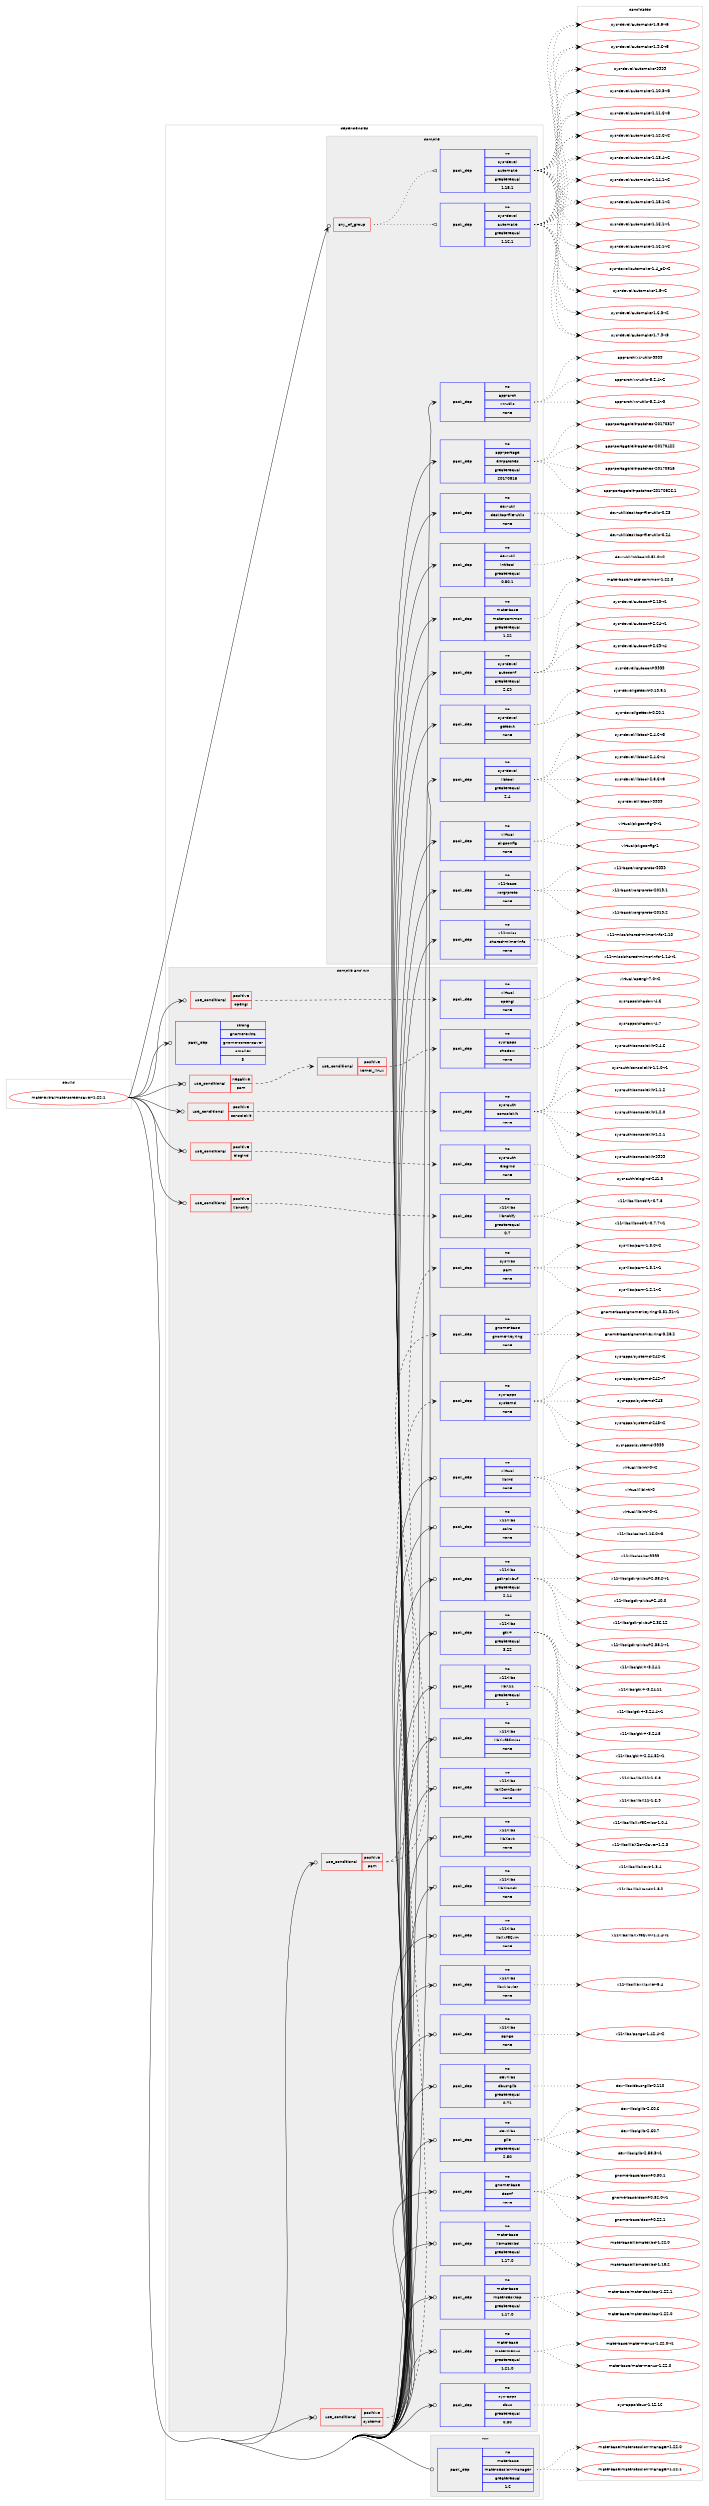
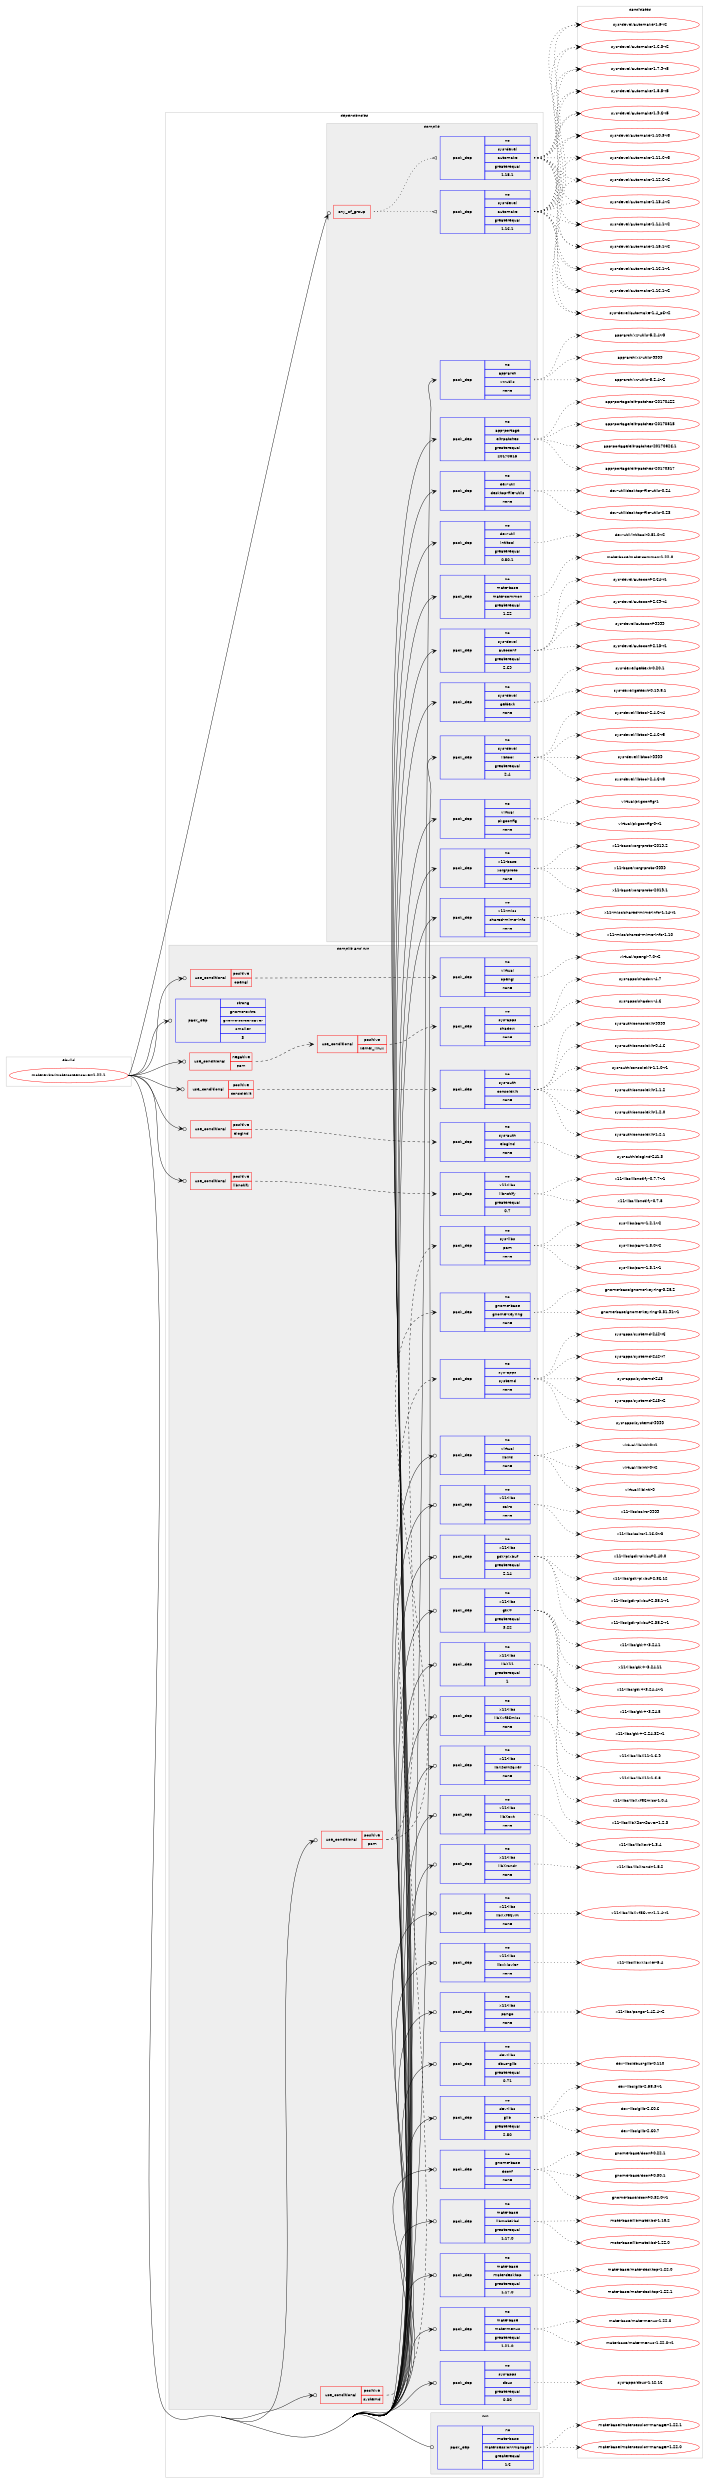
(640, 69) -> none
(640, 779) -> (640, 735)
